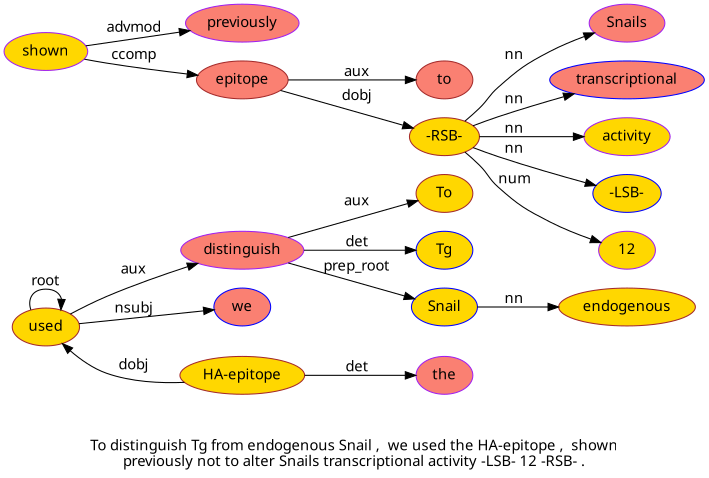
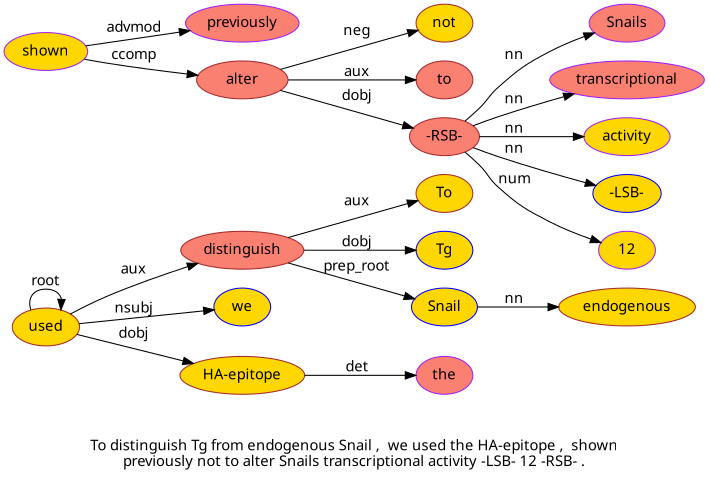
none -> (444, 23)
(242, 80) -> (242, 80)
(627, 80) -> (627, 80)
(444, 137) -> (444, 137)
(357, 242) -> (357, 242)
(242, 250) -> (242, 250)
(242, 307) -> (242, 307)
(124, 378) -> (130, 348)
